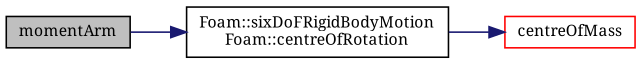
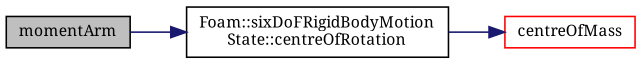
(318, 32) -> (318, 32)
